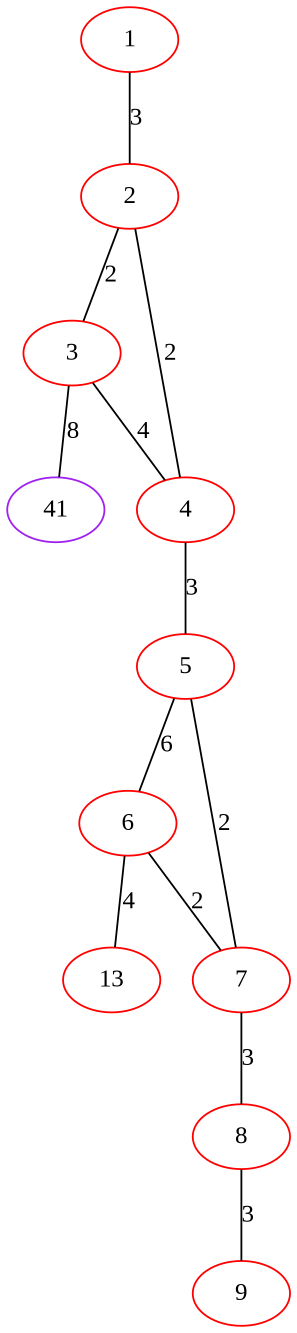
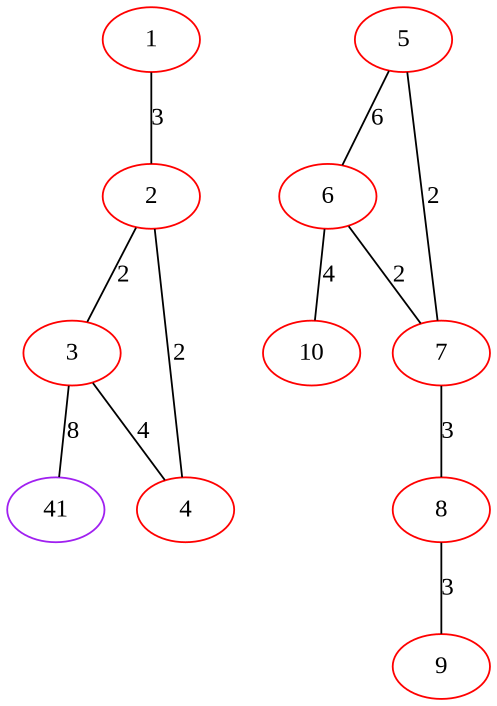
(186, 588) -> none
(112, 980) -> (312, 353)
